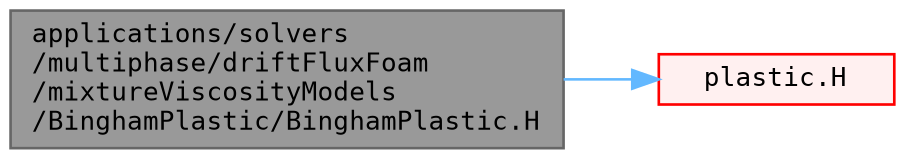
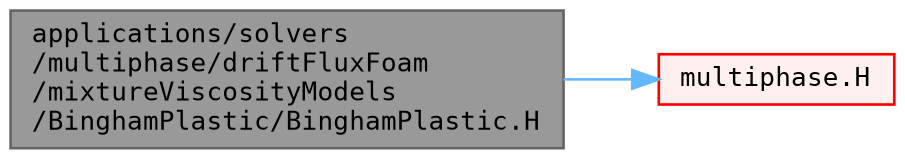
(777, 79) -> (777, 79)
